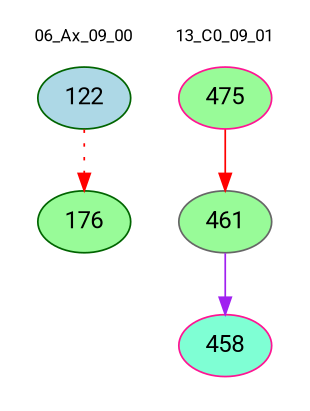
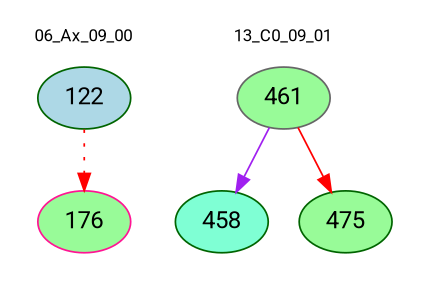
(225, 98) -> (346, 222)
(225, 151) -> (311, 152)
(84, 222) -> (84, 222)
(225, 346) -> (222, 222)
